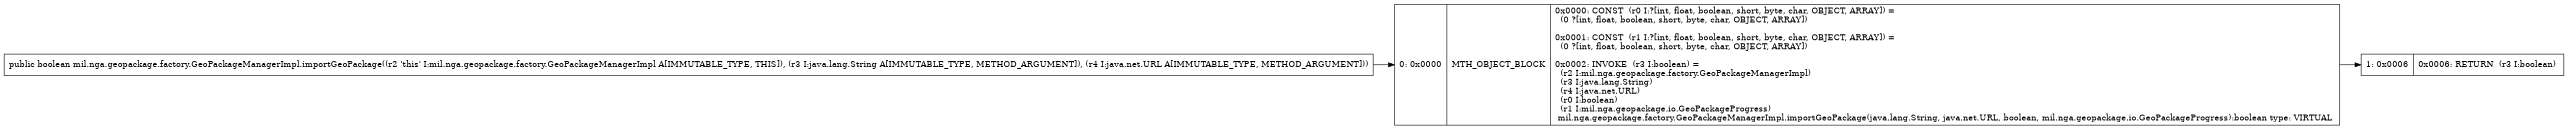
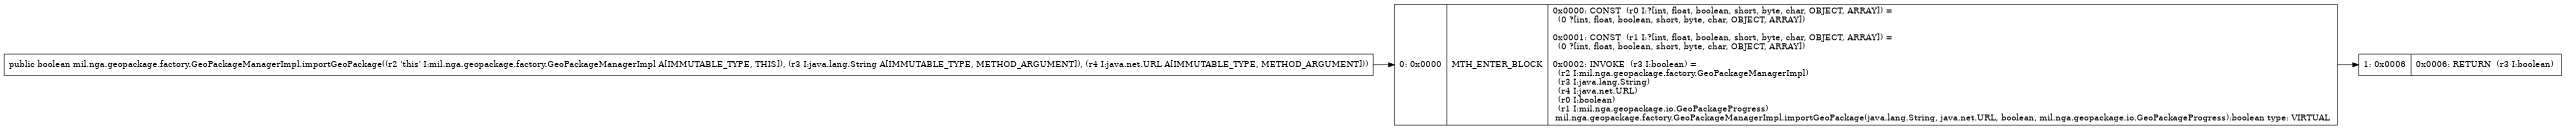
(1499, 64) -> (1497, 64)
